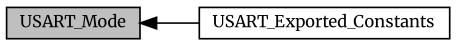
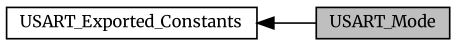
(178, 23) -> (295, 23)
